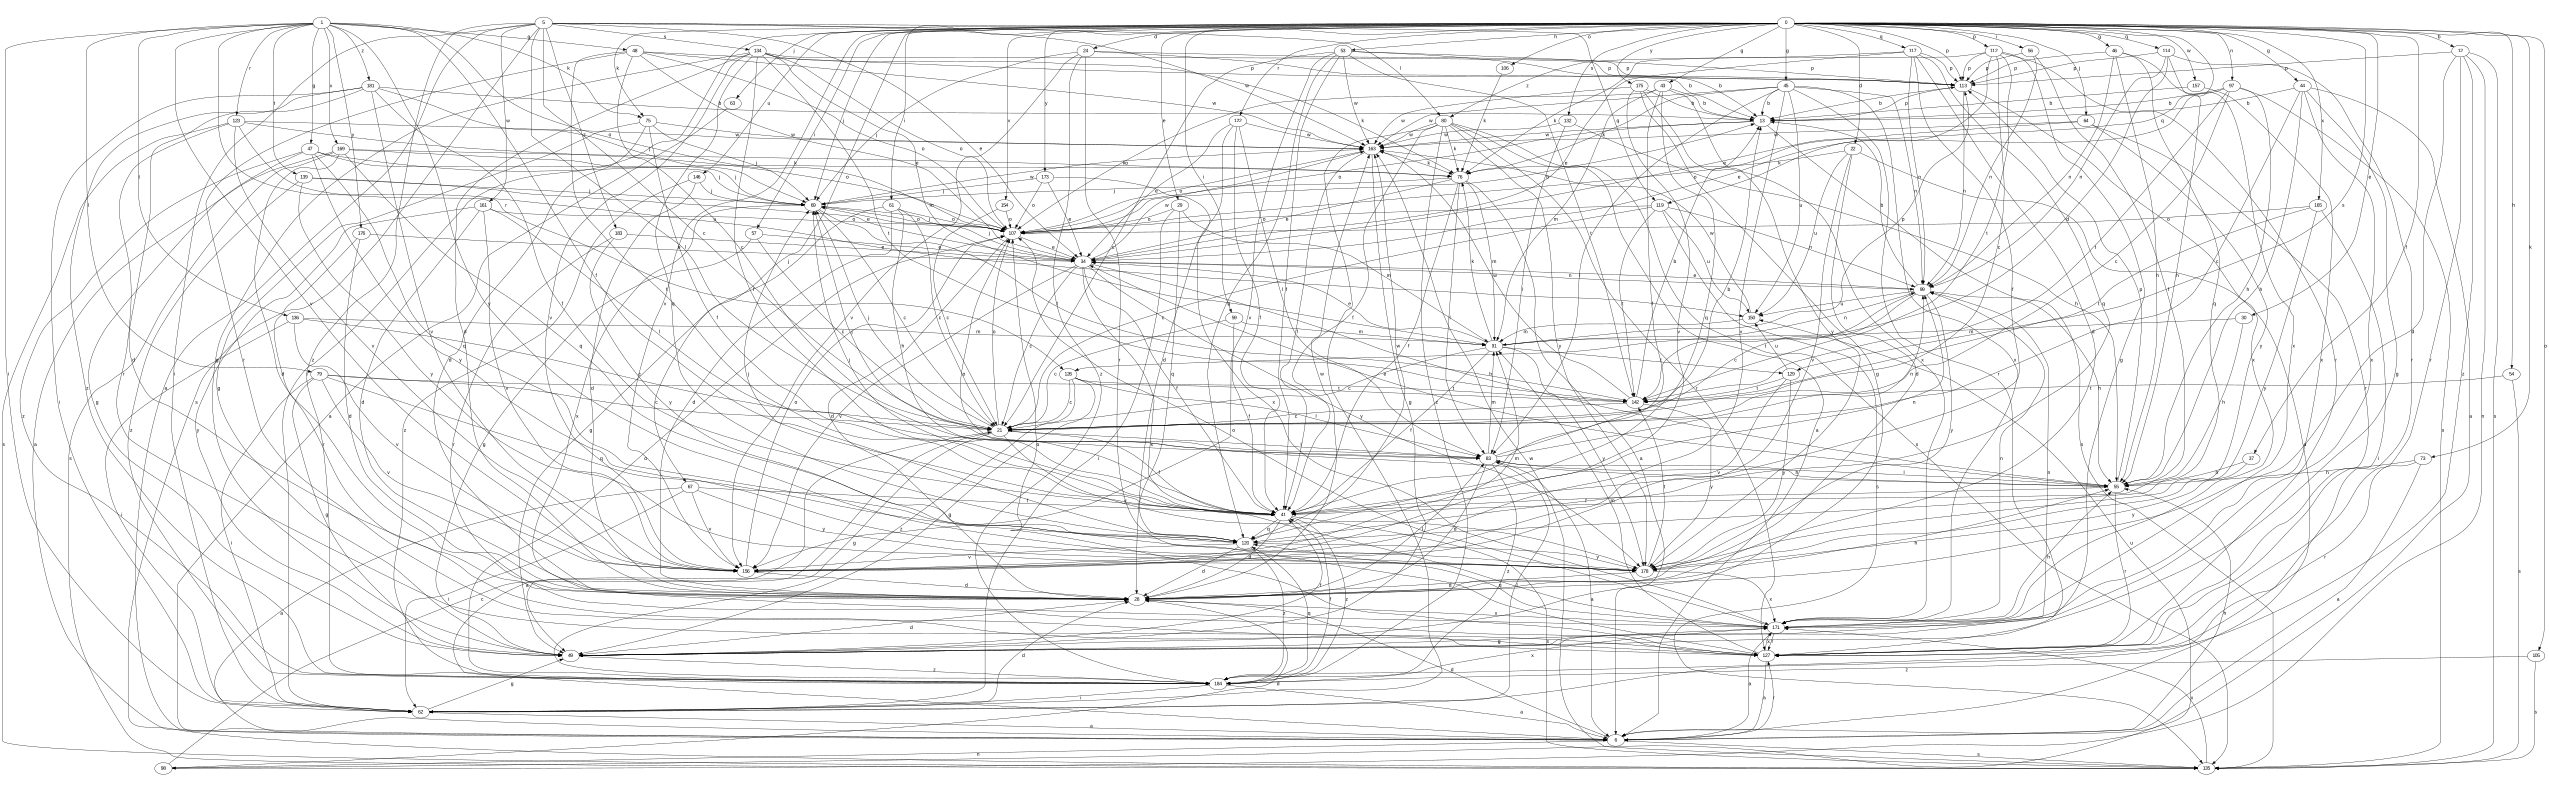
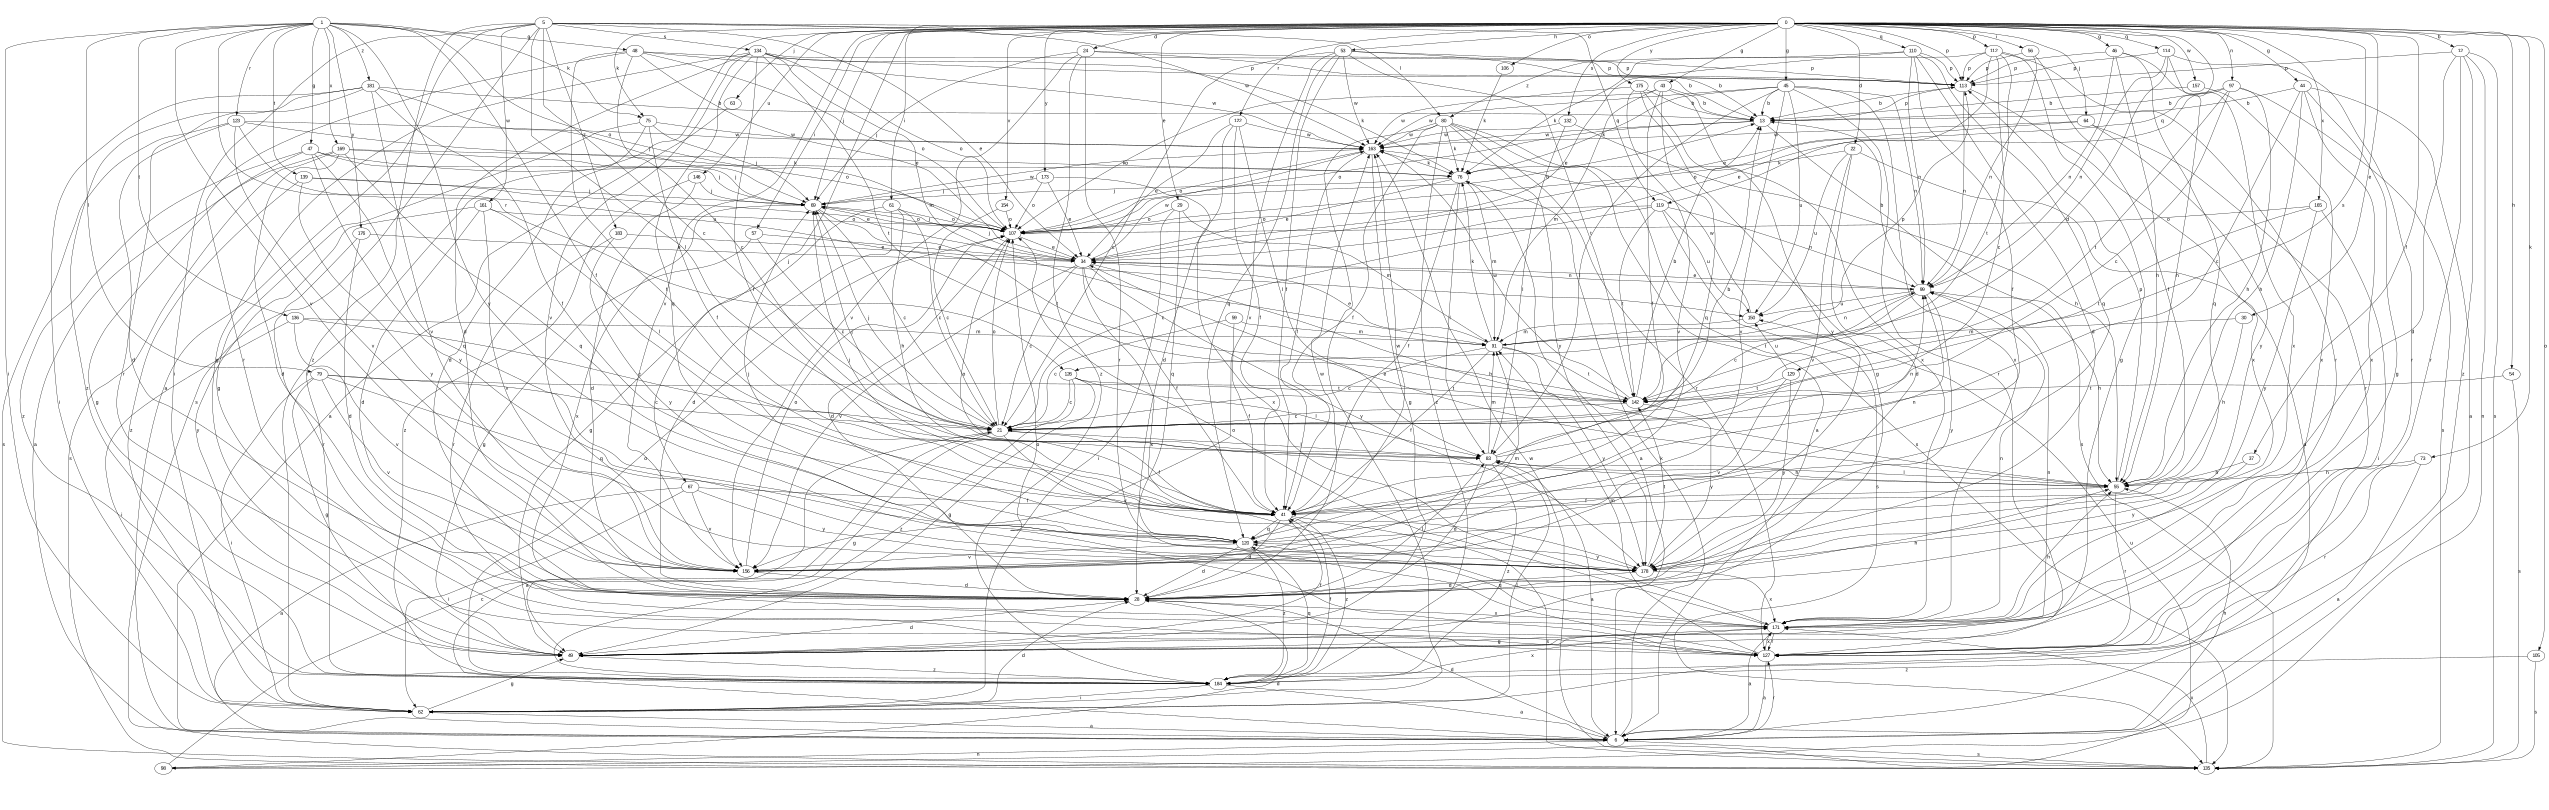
(1342, 33) -> none
(1913, 51) -> (1913, 51)
(1641, 360) -> (1569, 369)
none -> (1645, 446)
